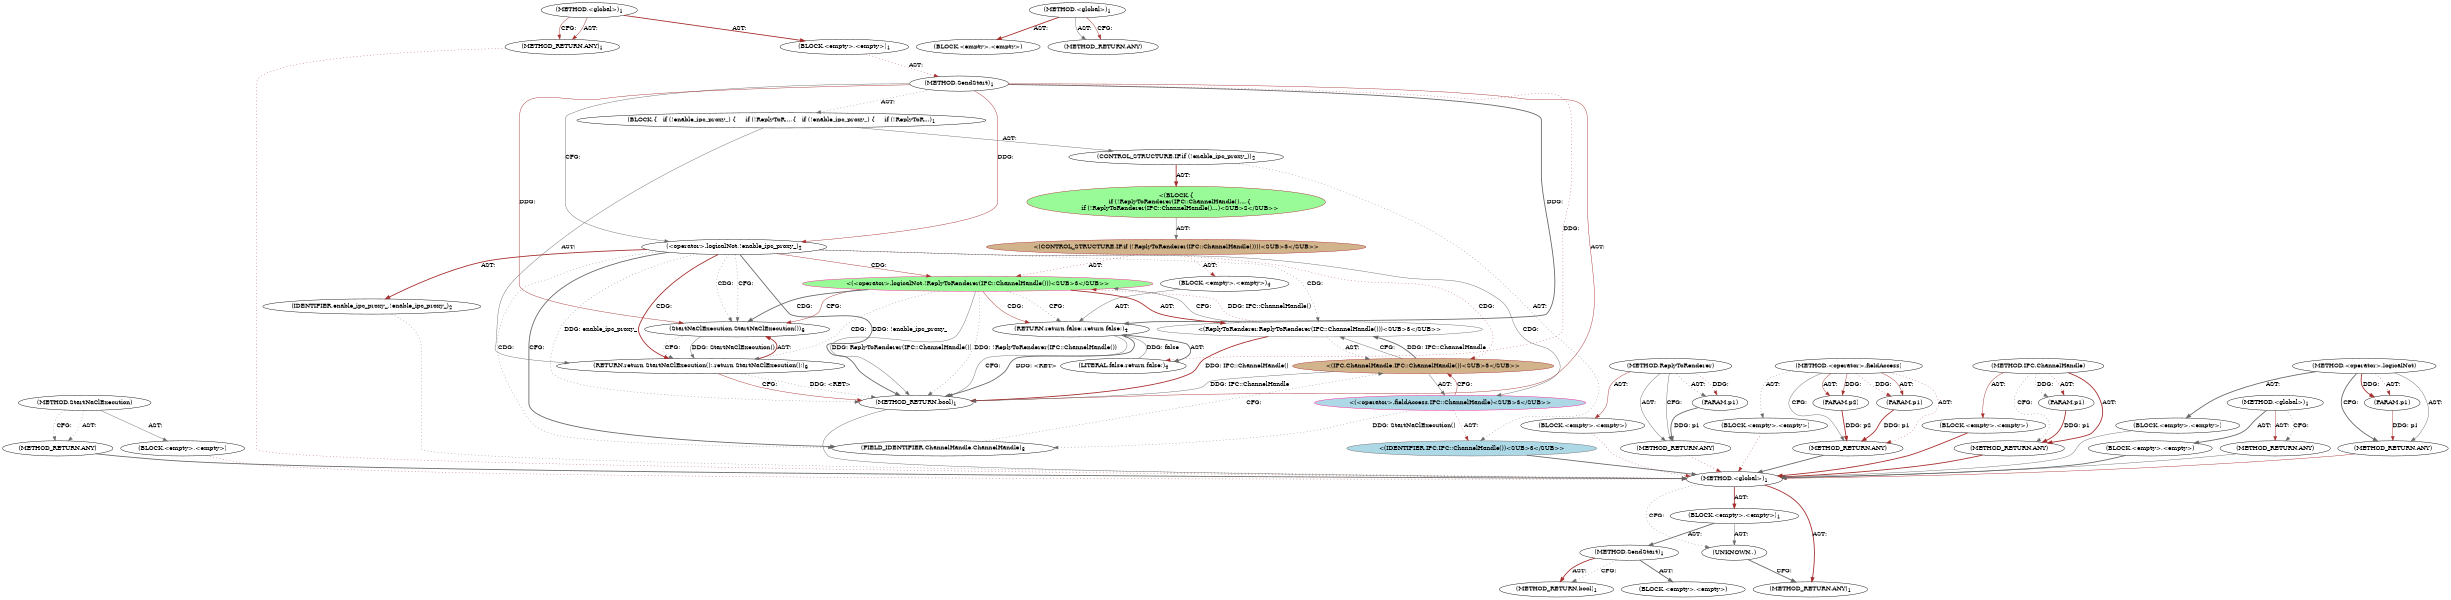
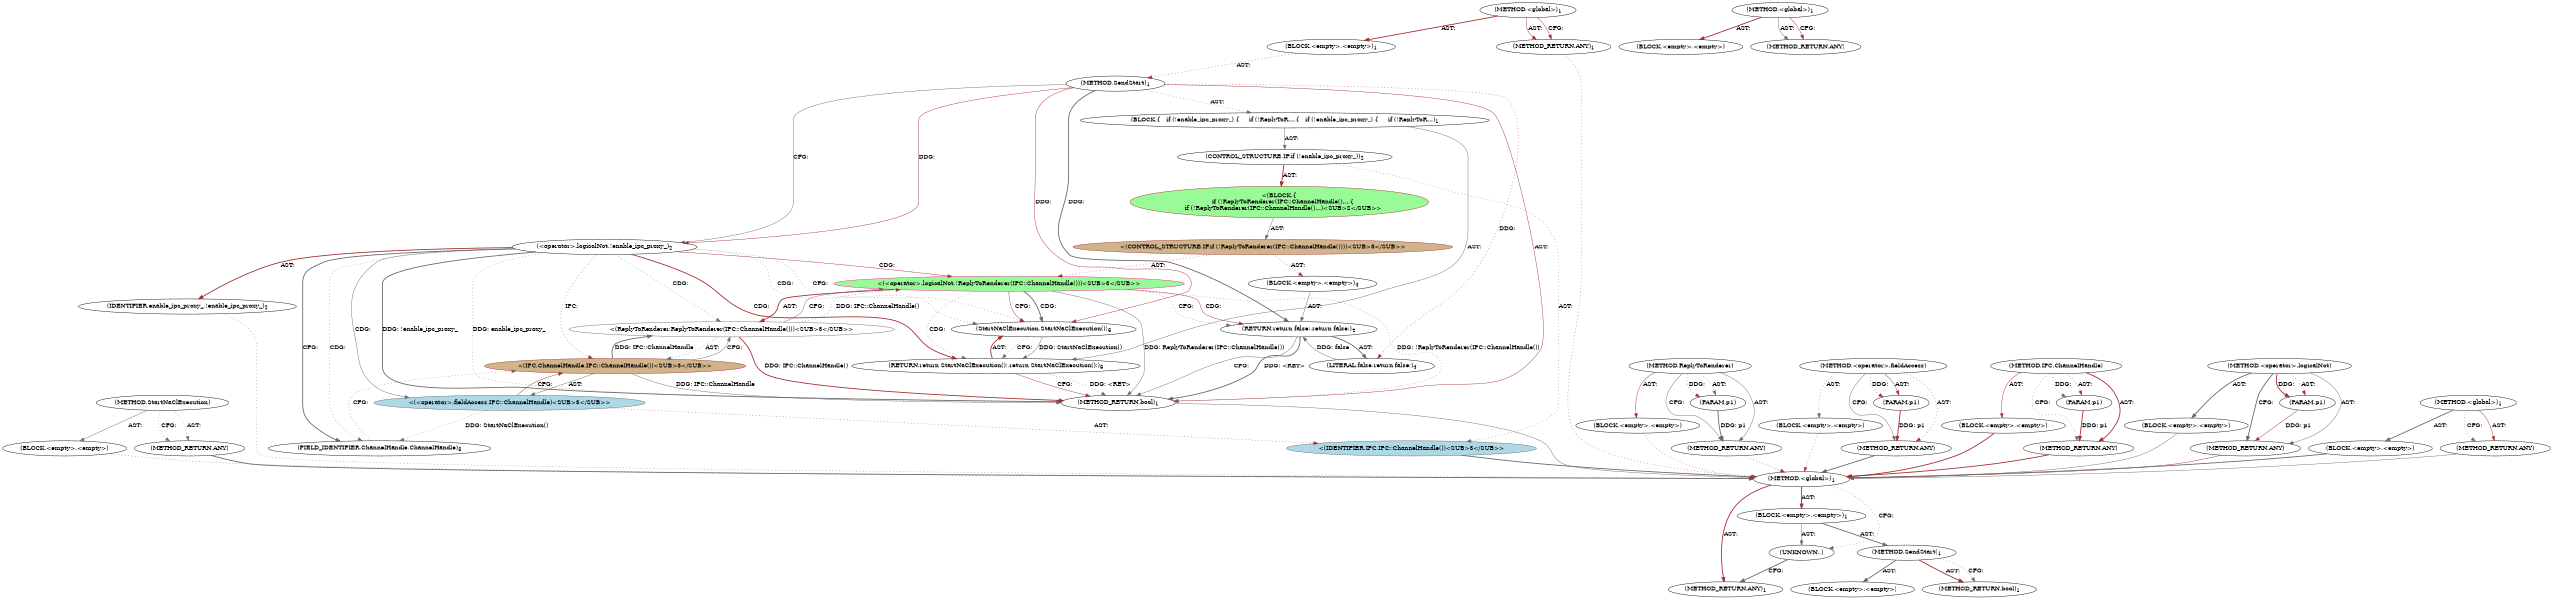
(1488, 307) -> (573, 307)
(1450, 403) -> (510, 403)
(1841, 403) -> none
